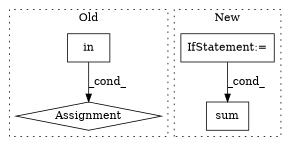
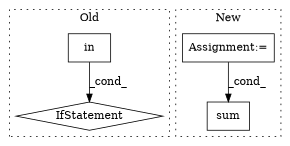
(228, 48) -> (228, 48)
(89, 116) -> (89, 116)
